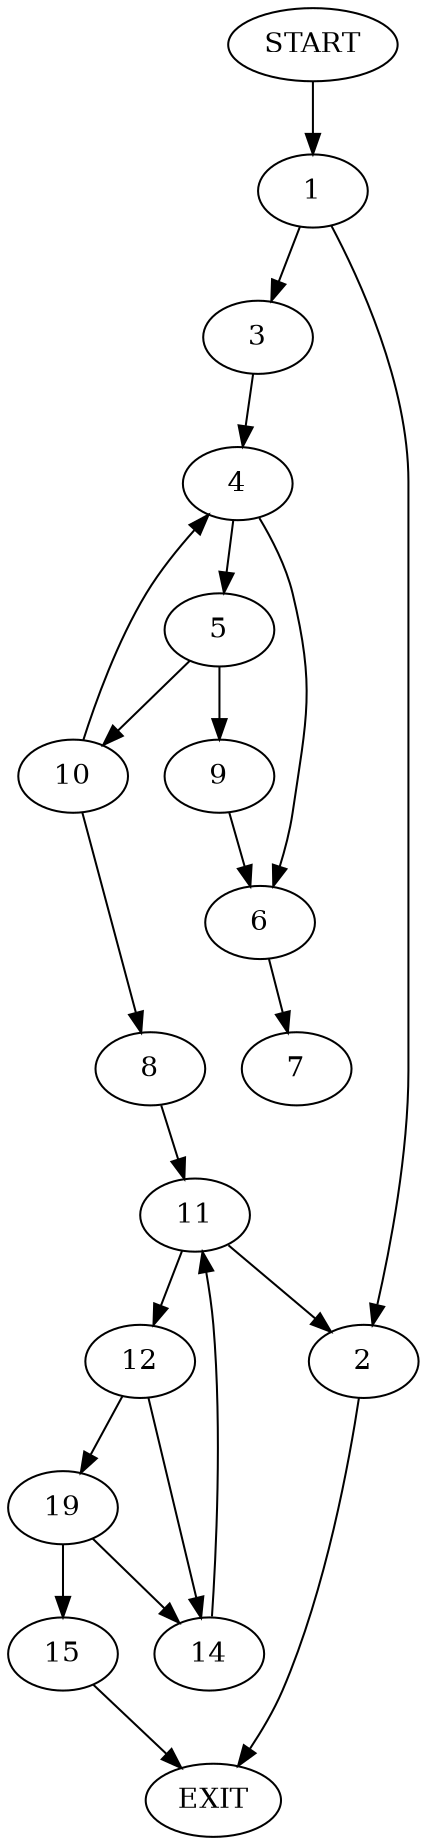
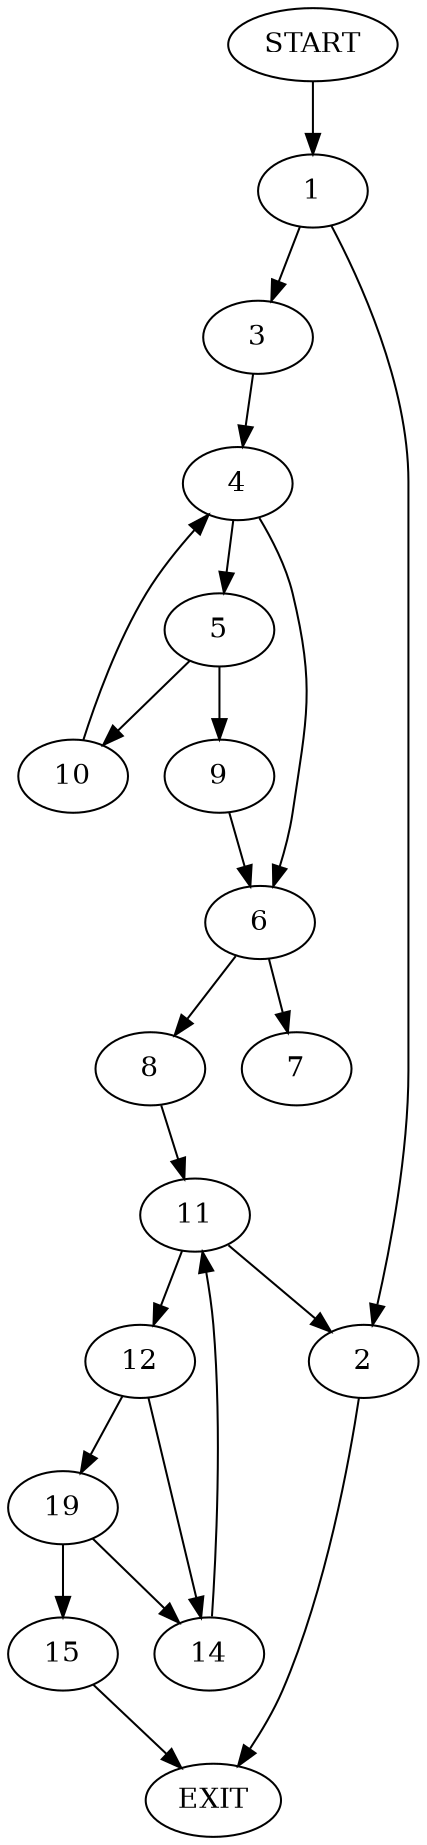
(109, 913) -> (212, 987)
